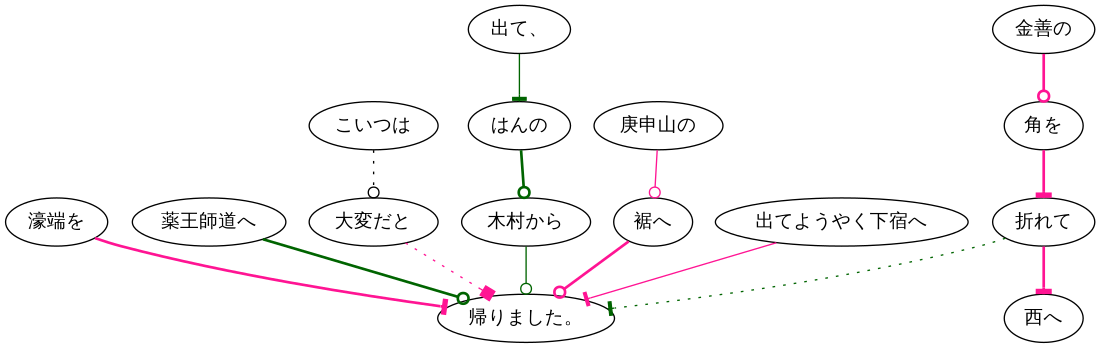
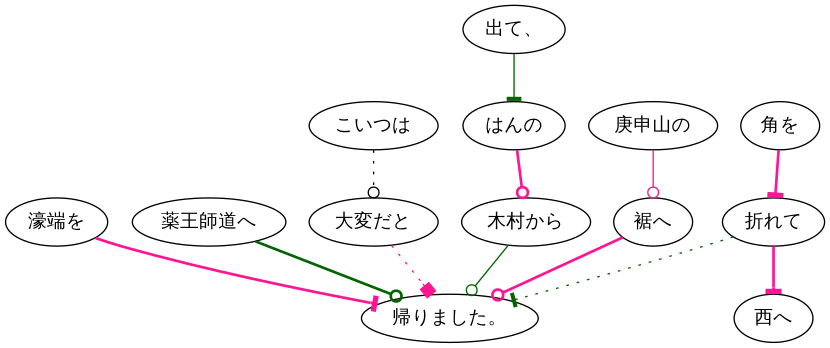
(1044, 29) -> none
(522, 169) -> (519, 169)
(842, 222) -> none
